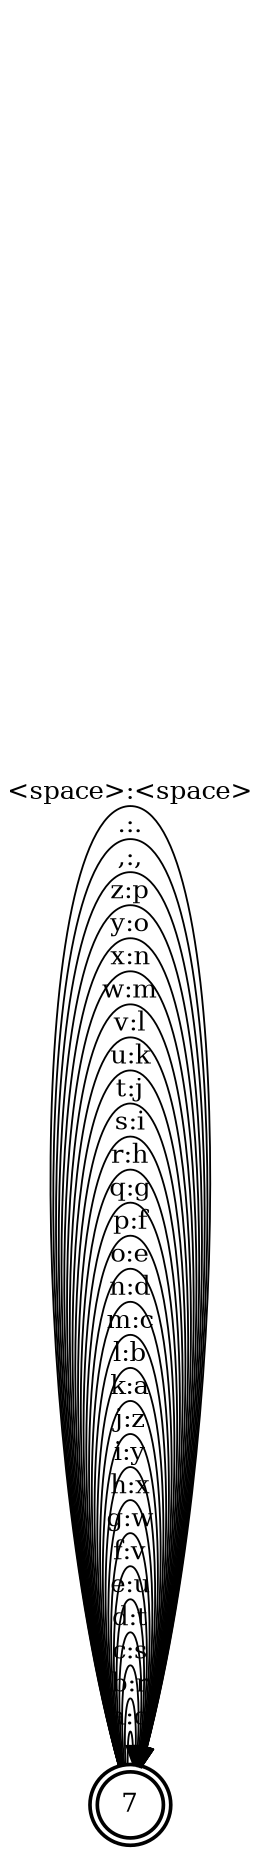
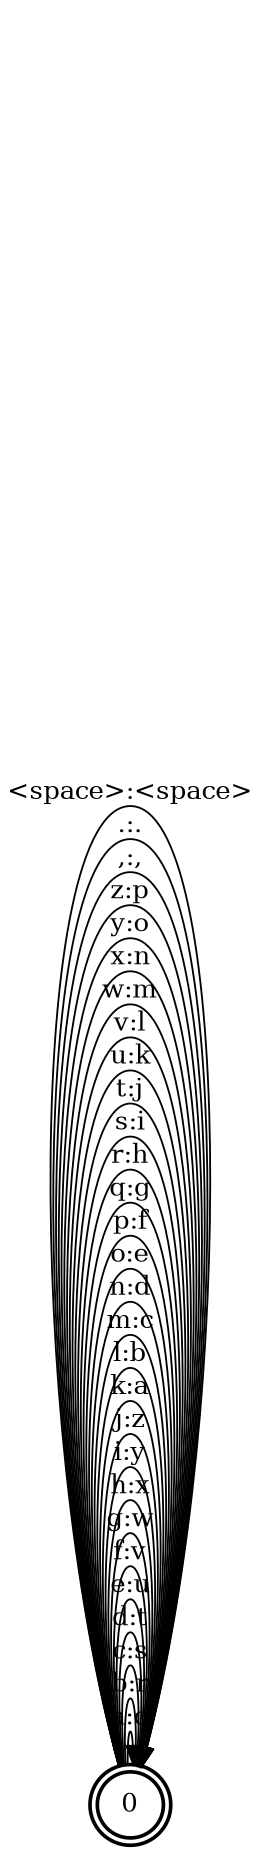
(130, 1805) -> (130, 1805)
